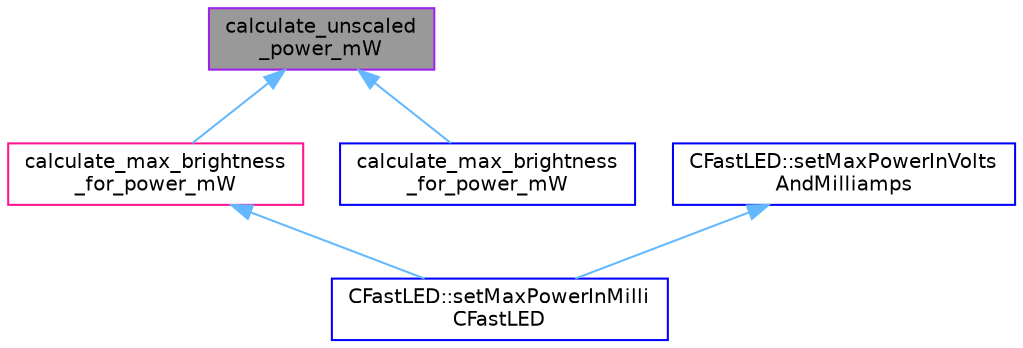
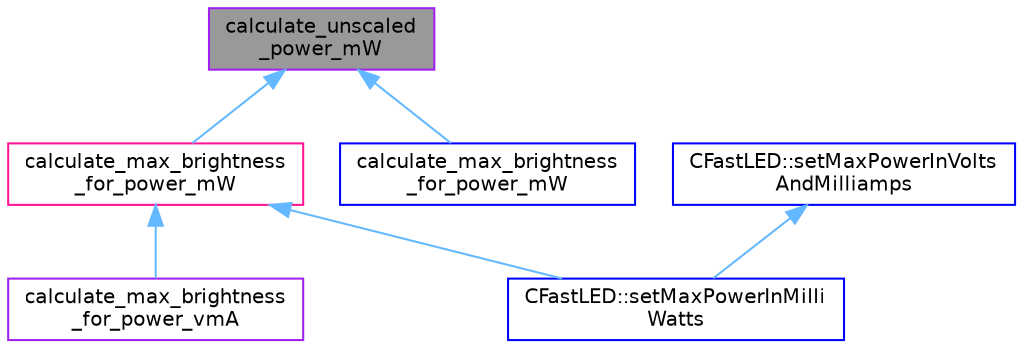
none -> (156, 309)
(500, 309) -> (676, 309)
